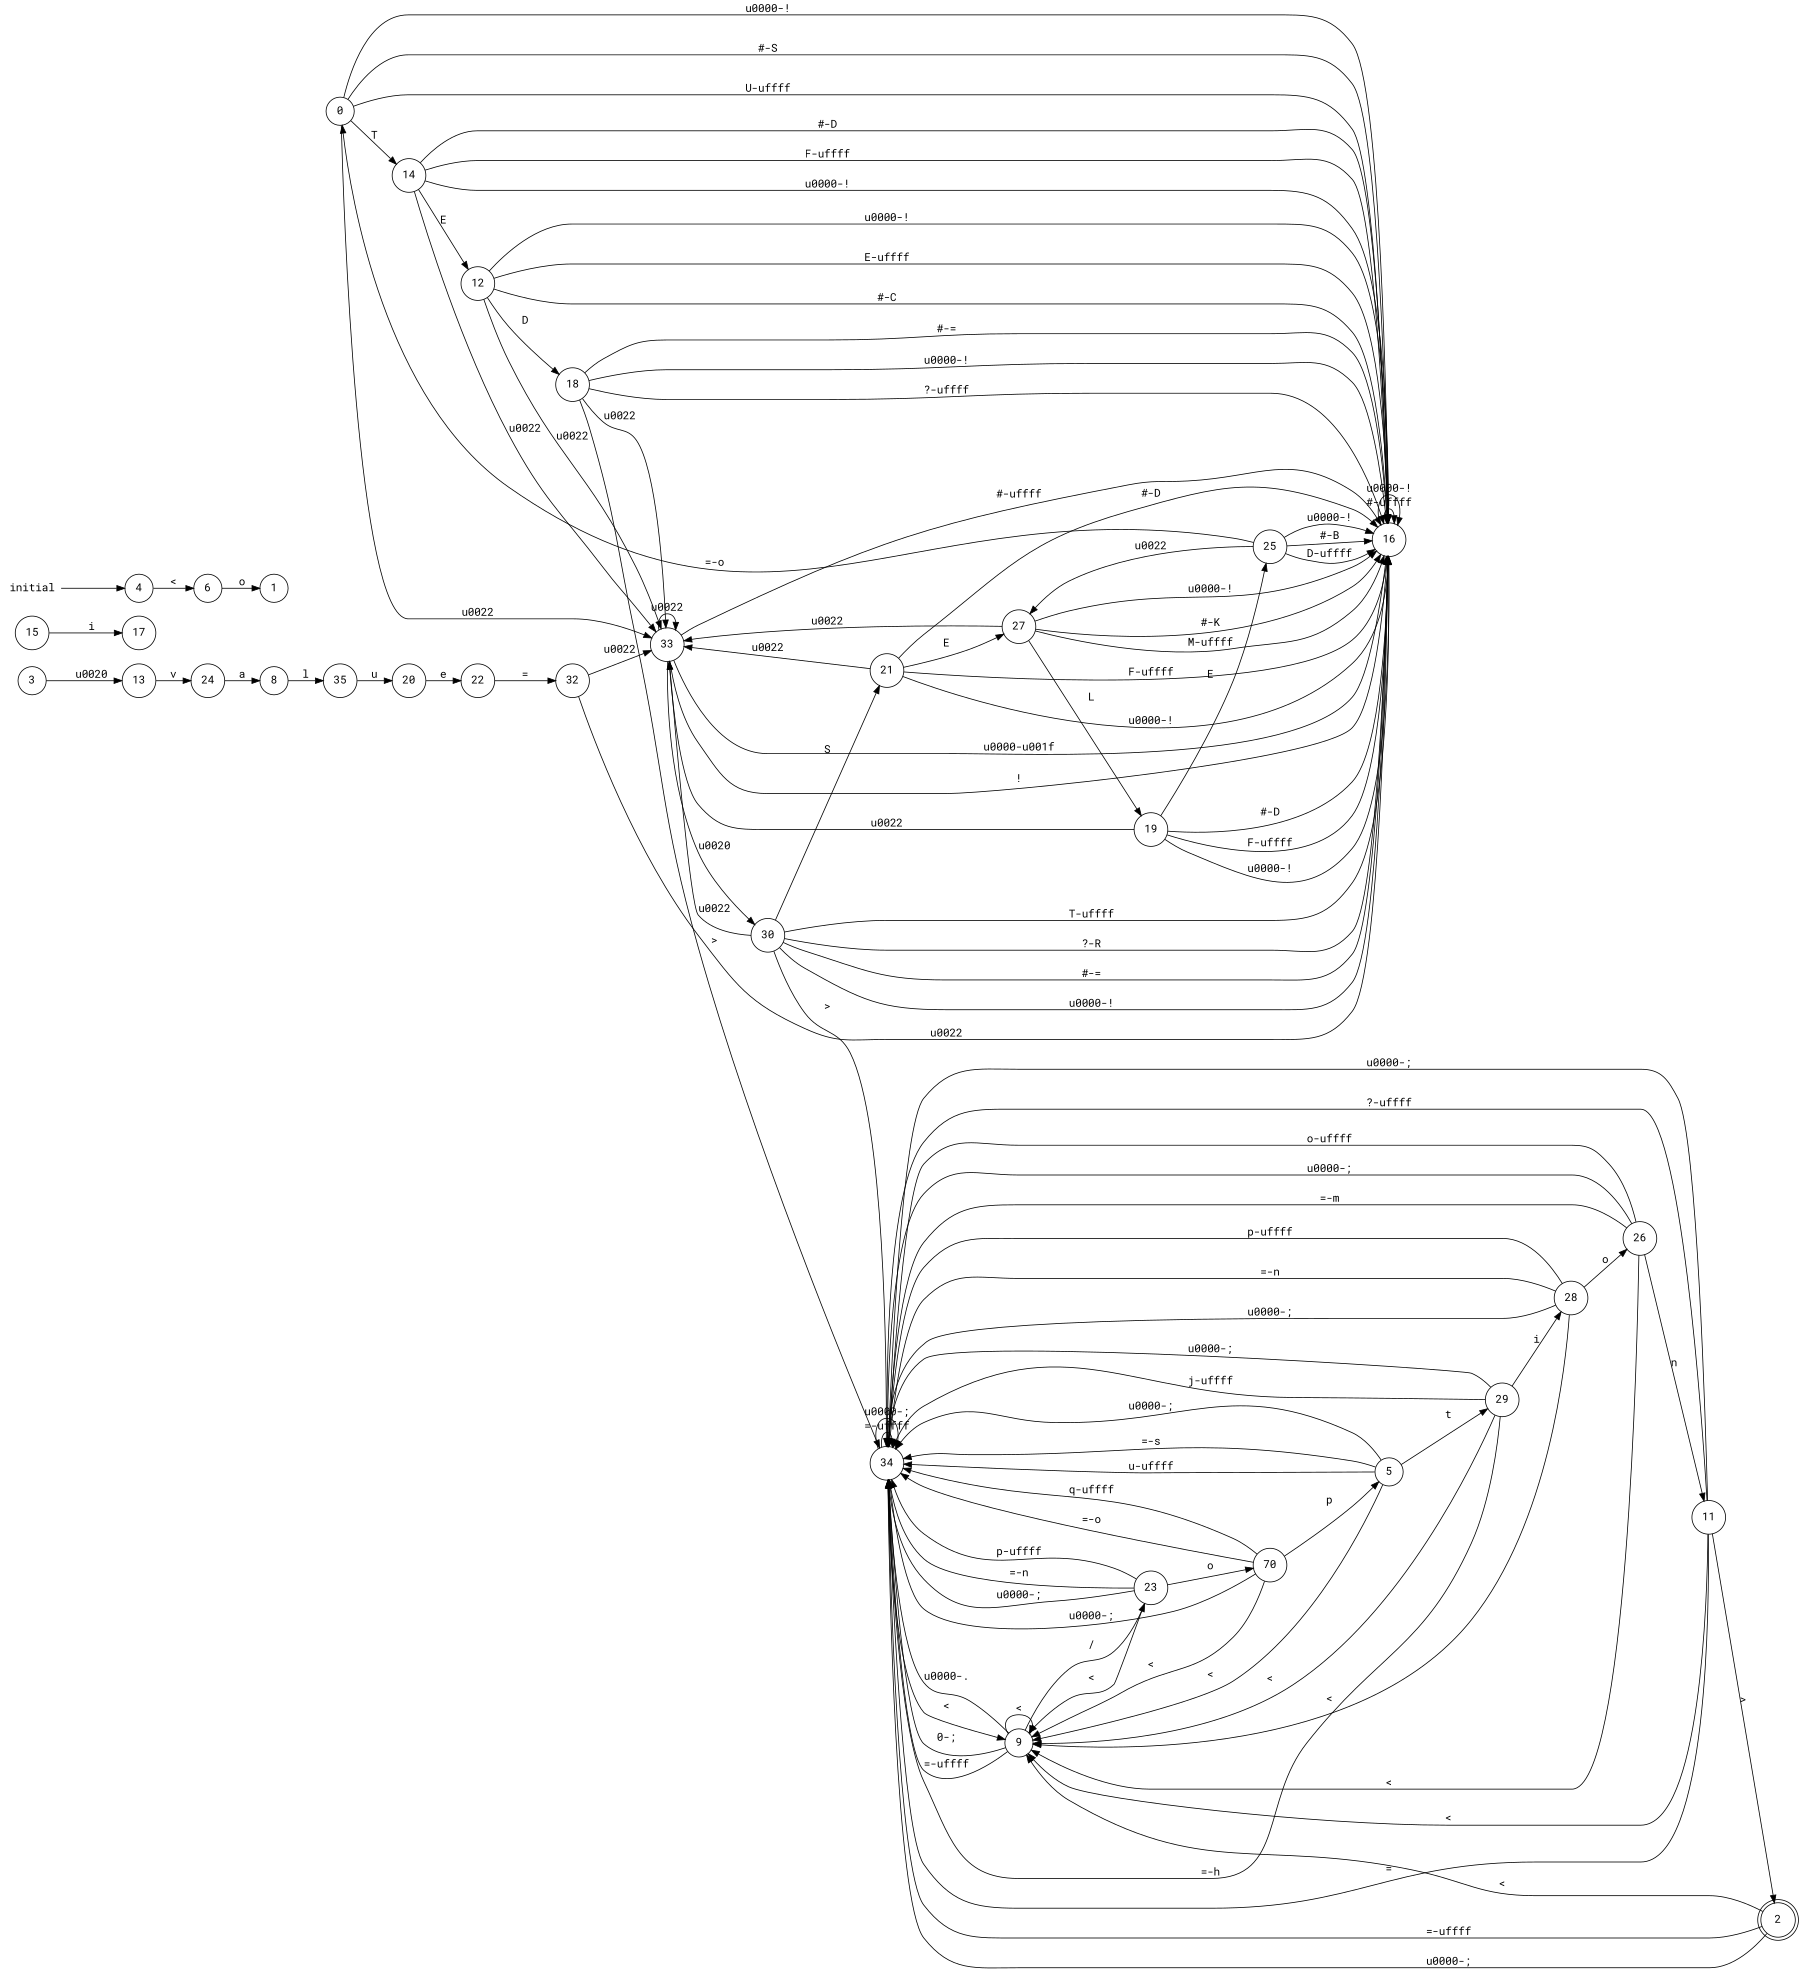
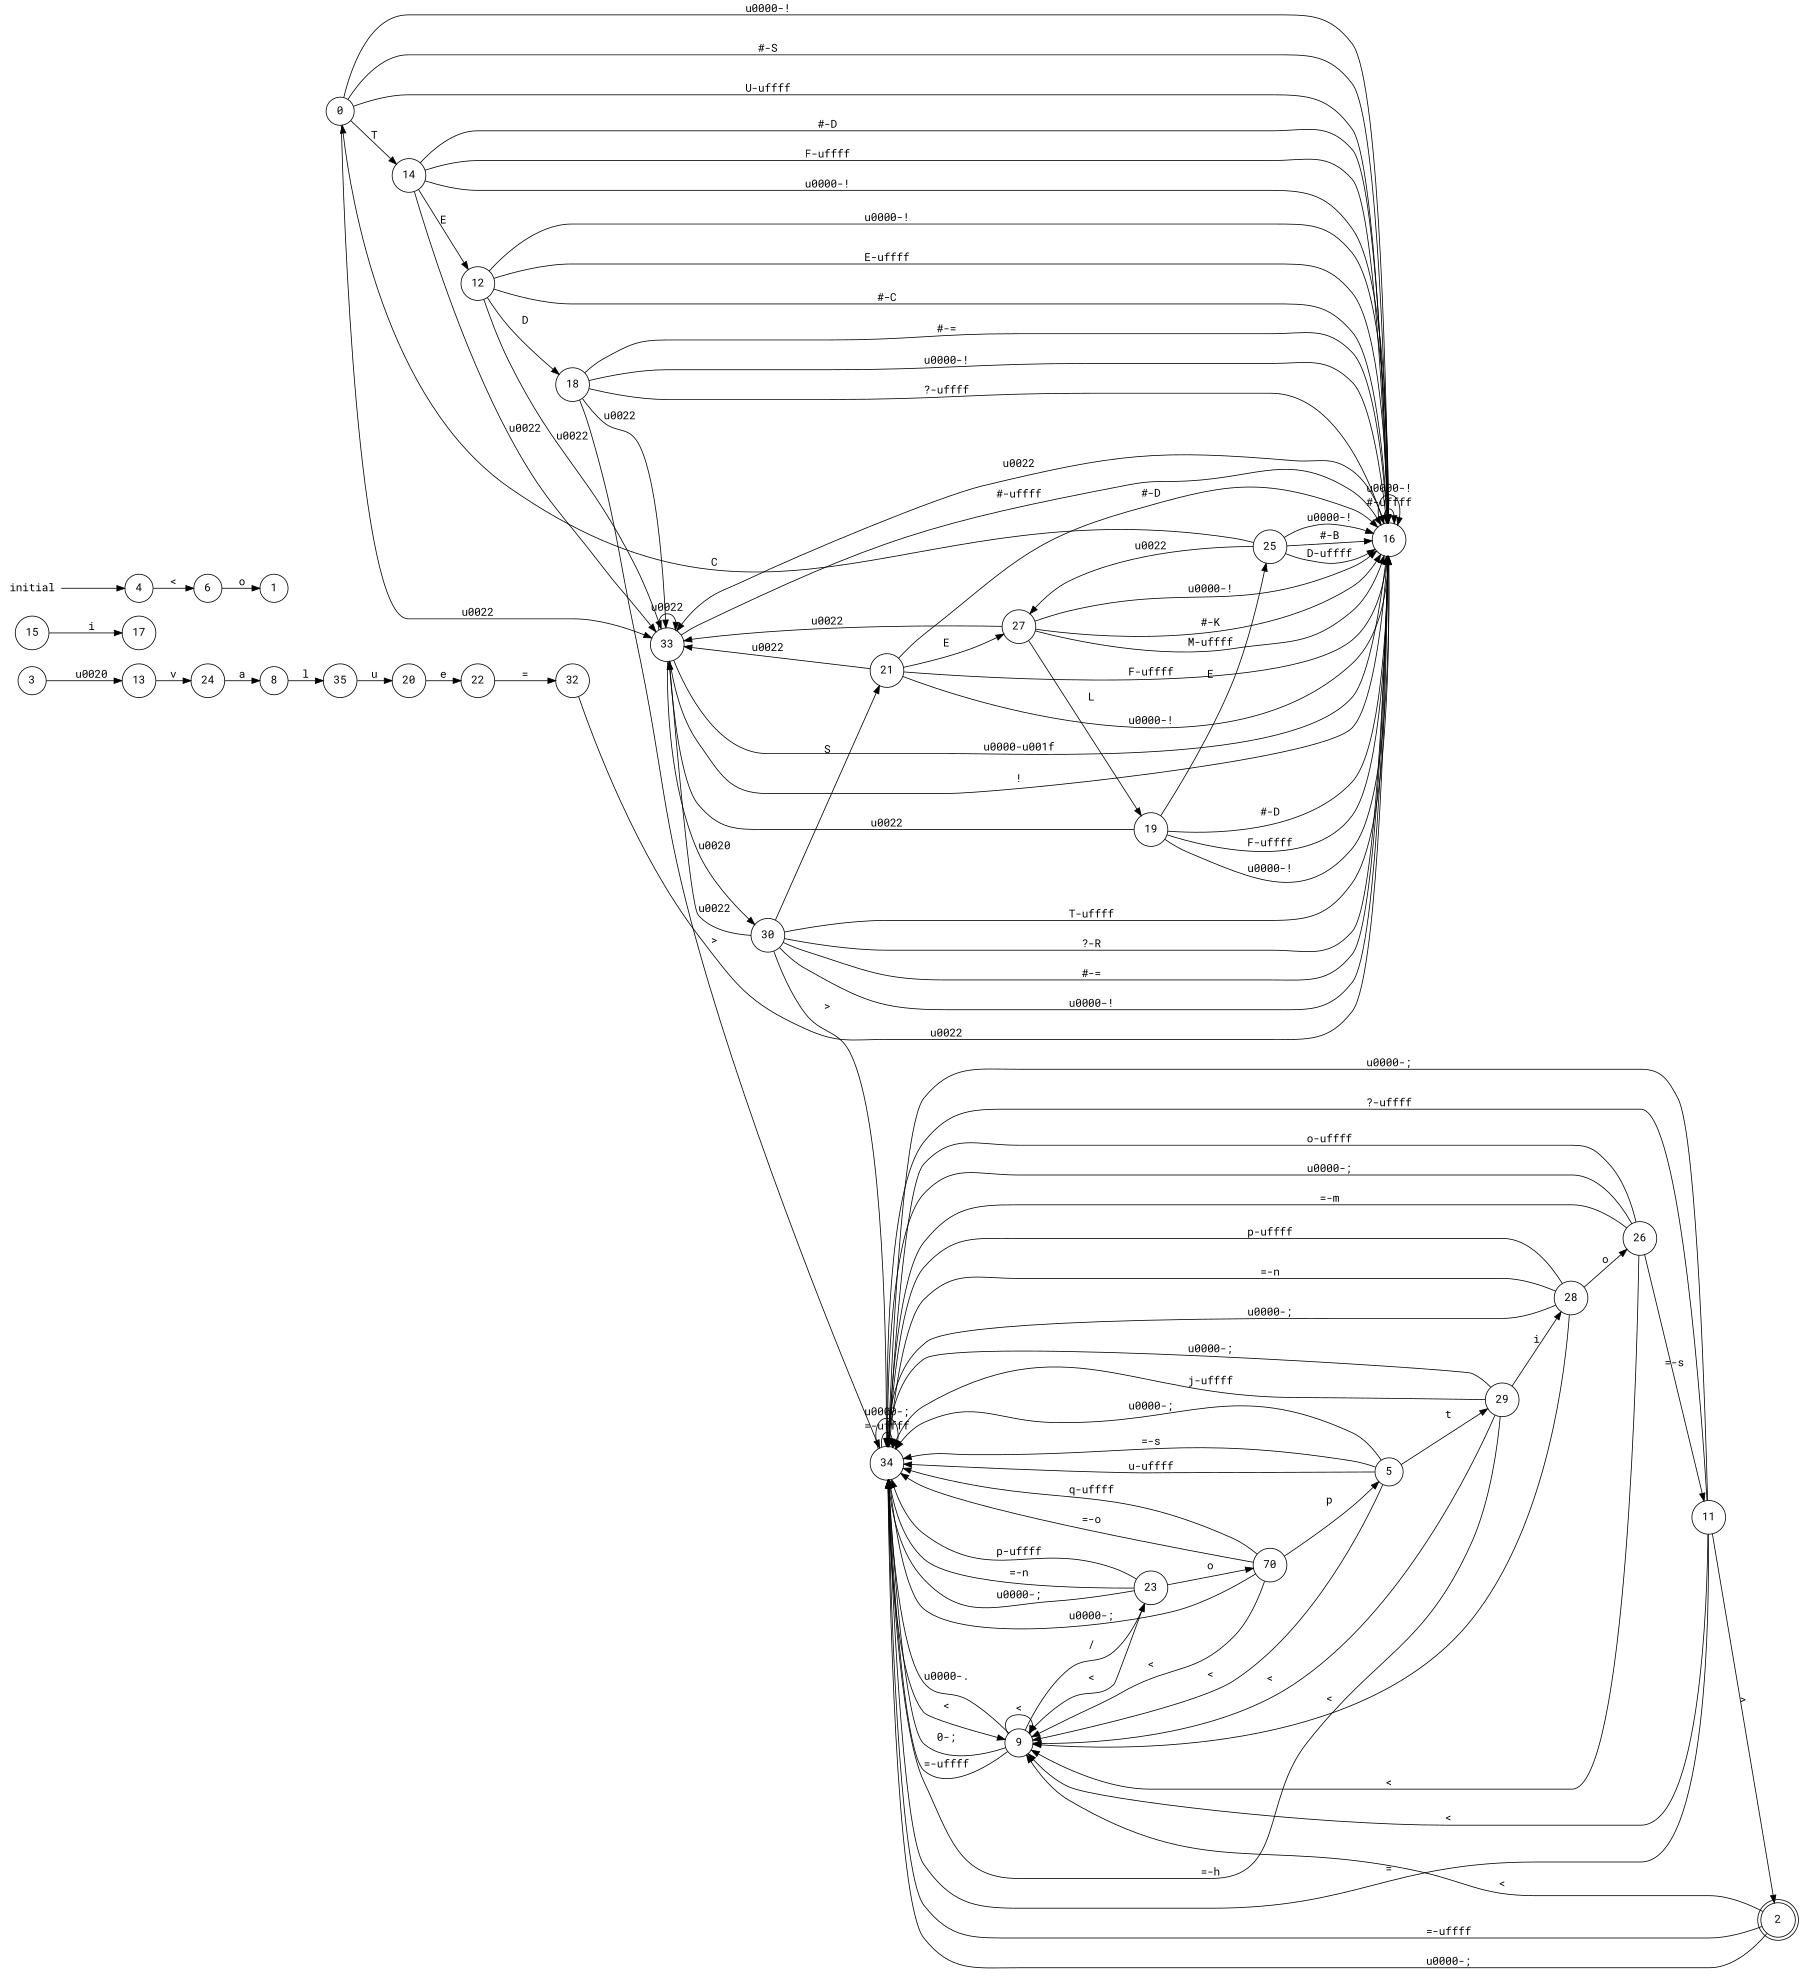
(715, 563) -> (715, 563)
(616, 664) -> (1033, 474)
(1674, 1363) -> (1674, 1363)
